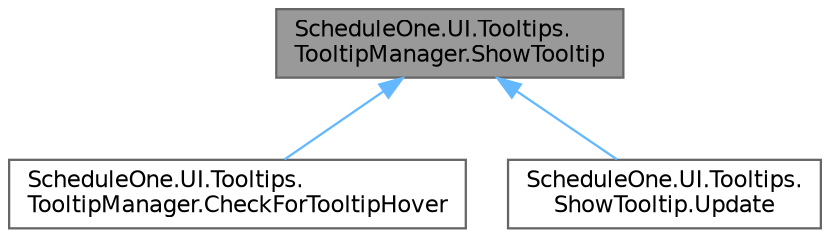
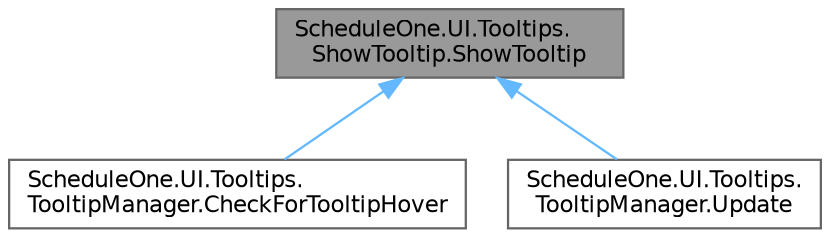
(450, 43) -> (450, 43)
(664, 194) -> (664, 194)
